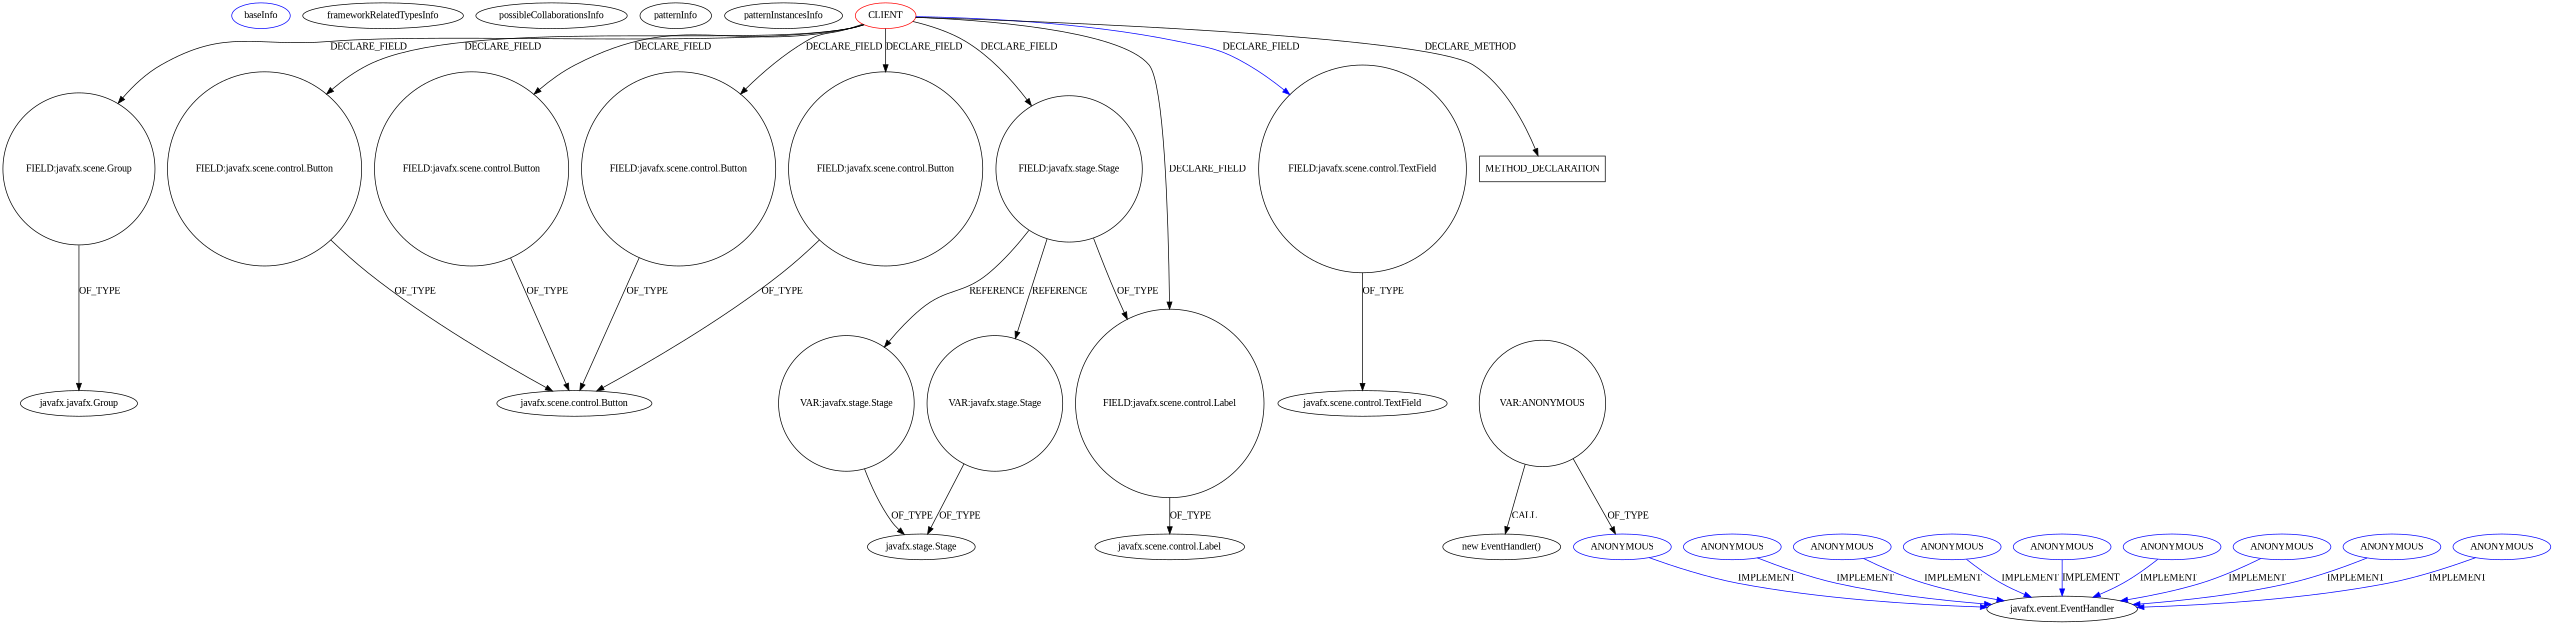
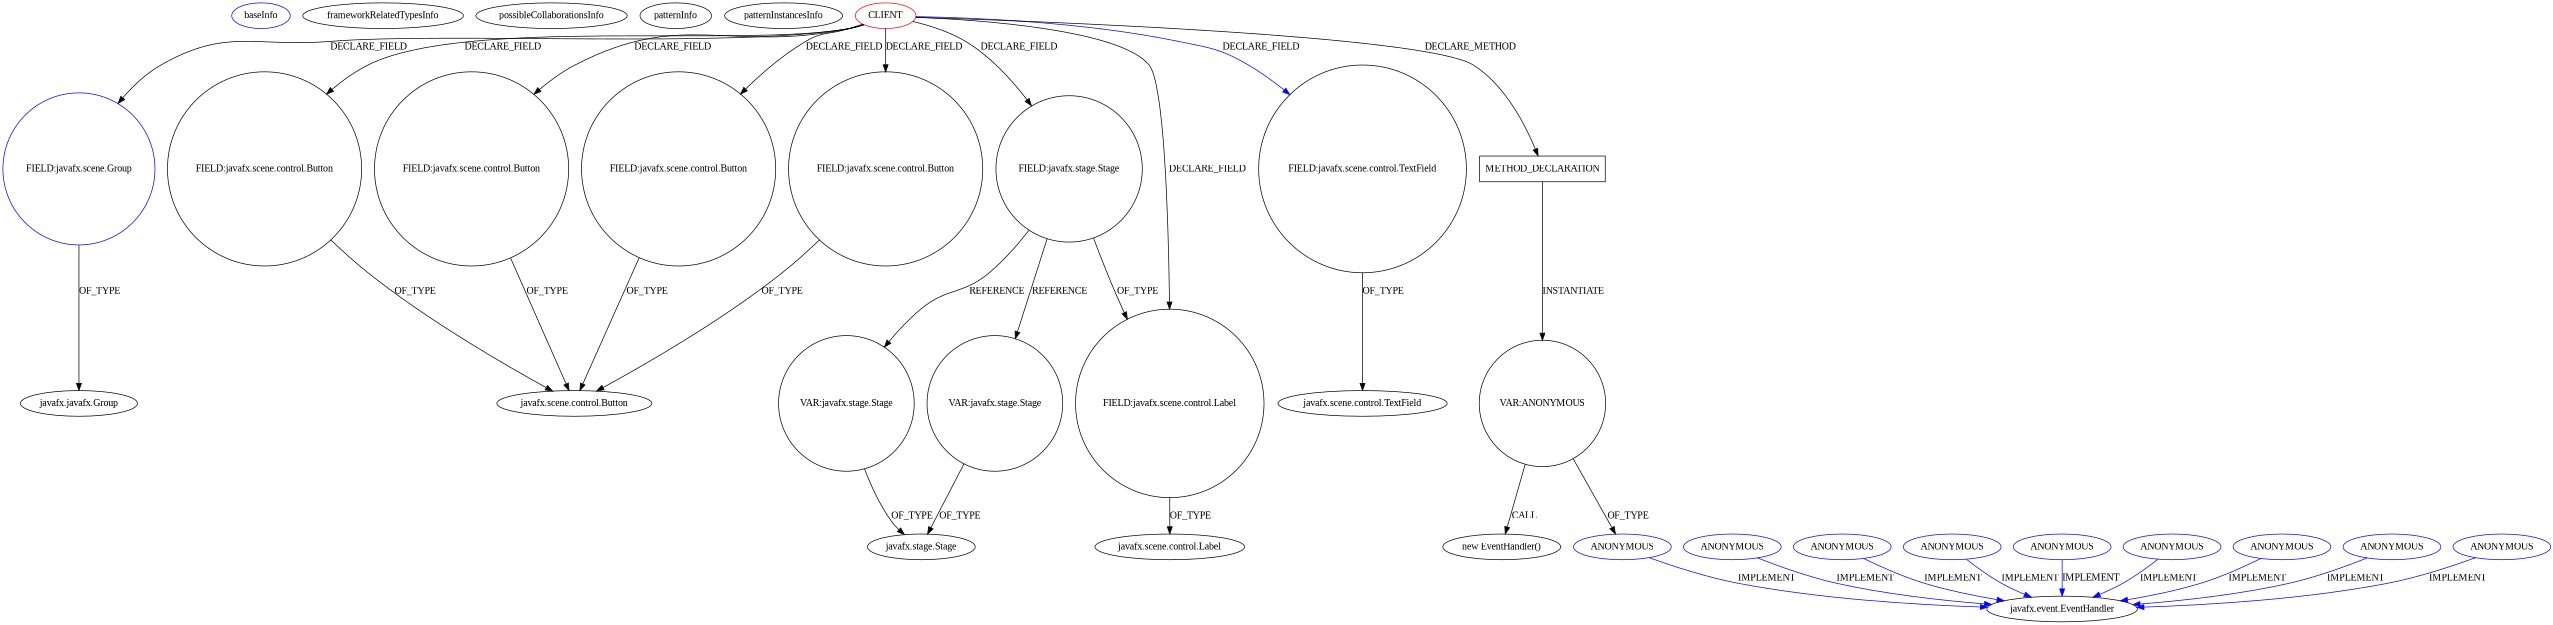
(79, 169) -> (79, 169)
none -> (1542, 257)
